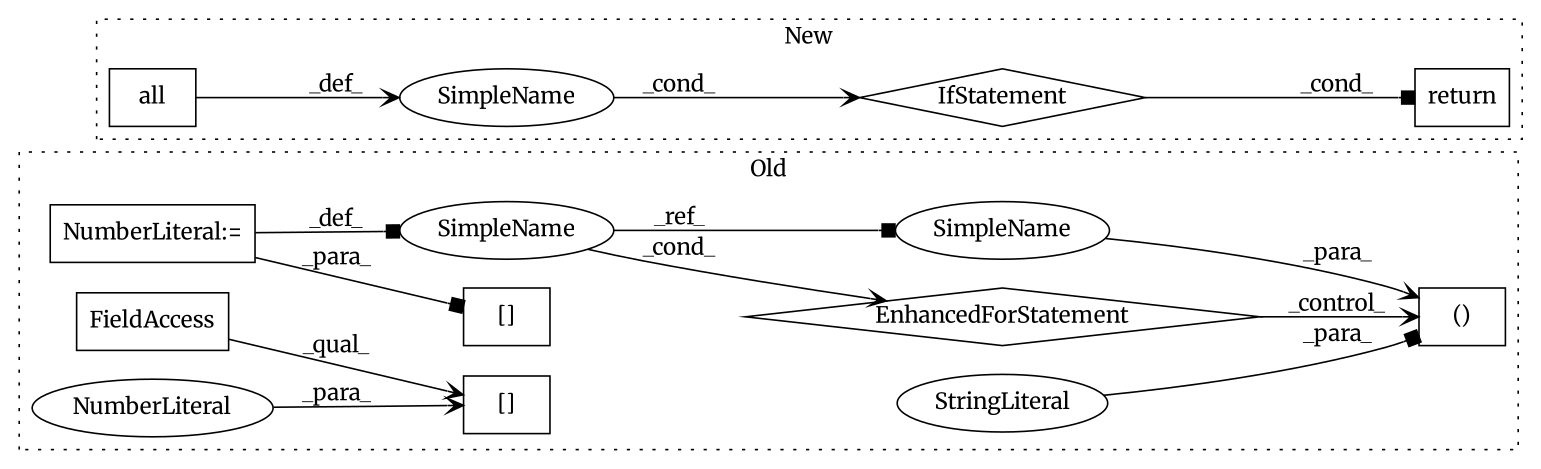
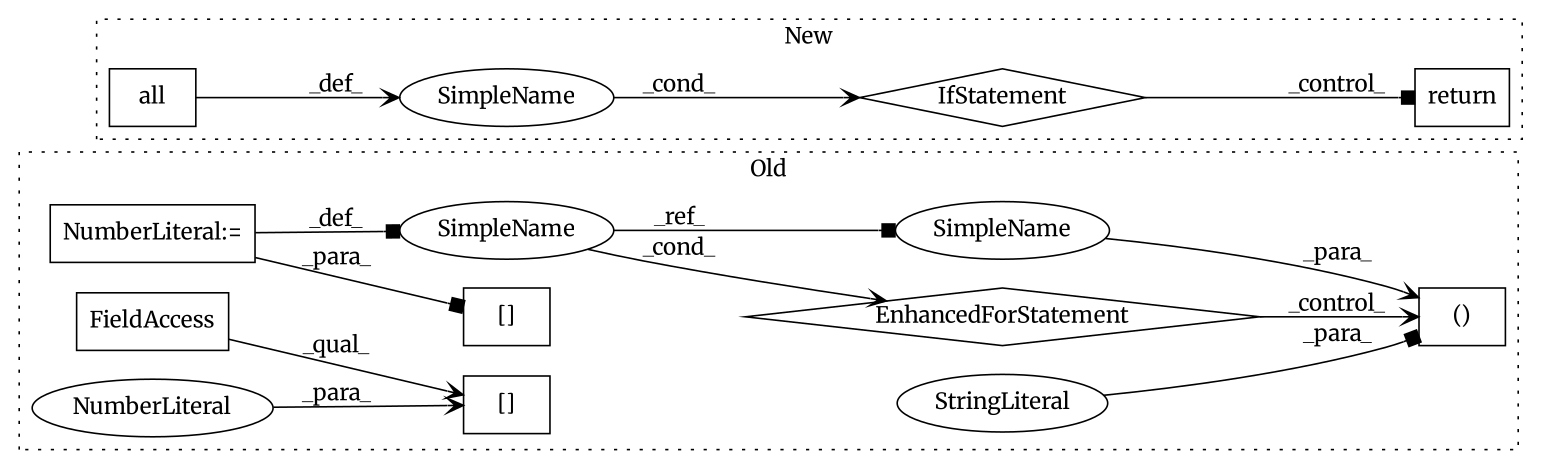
(1337, 86) -> (1337, 86)
